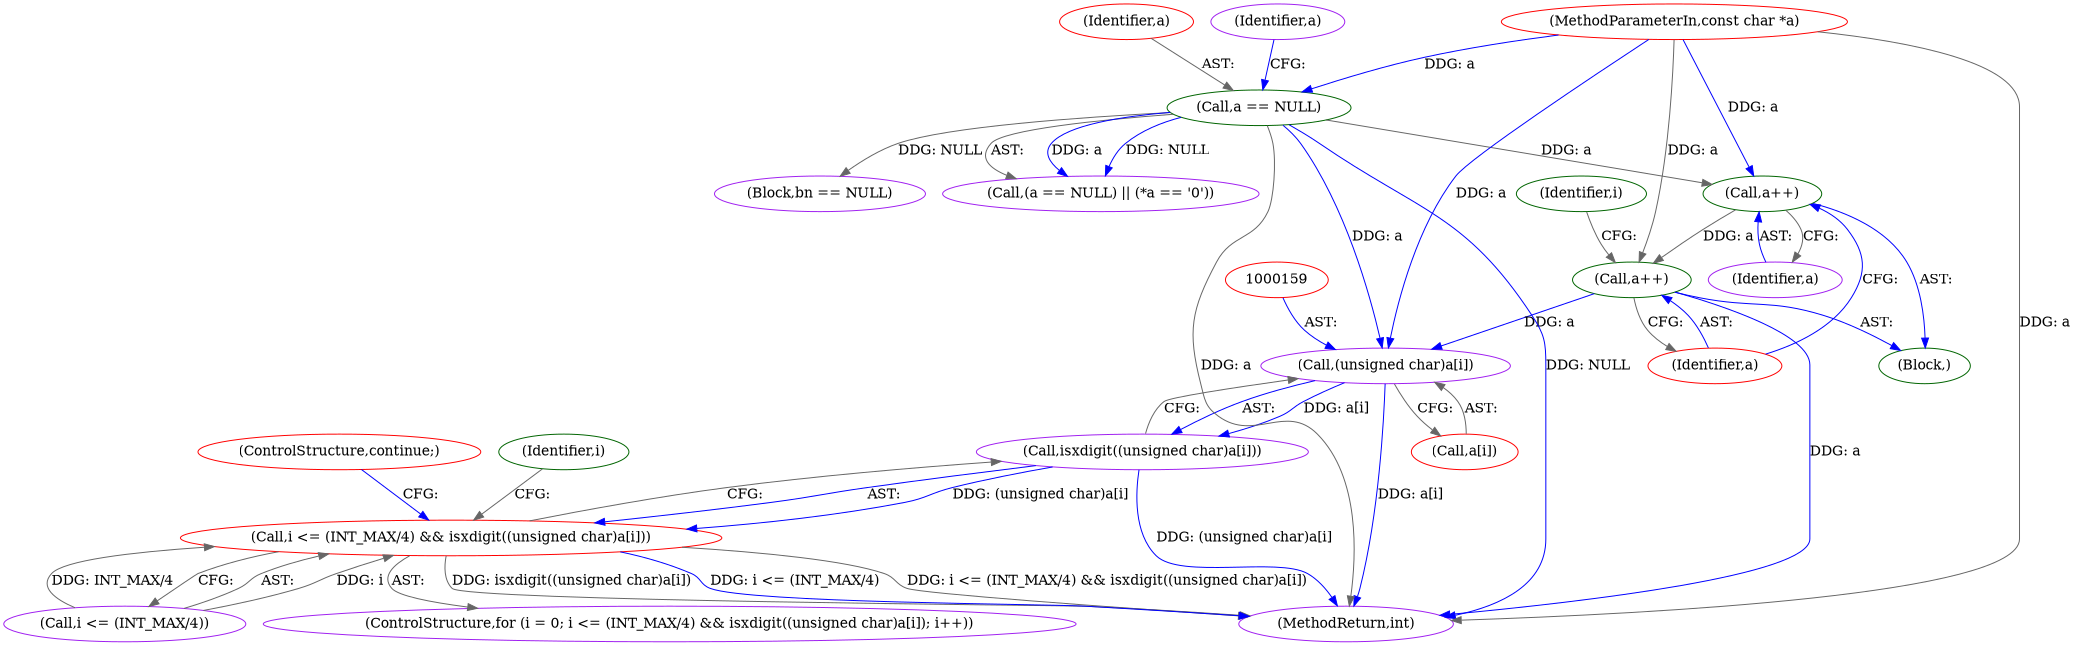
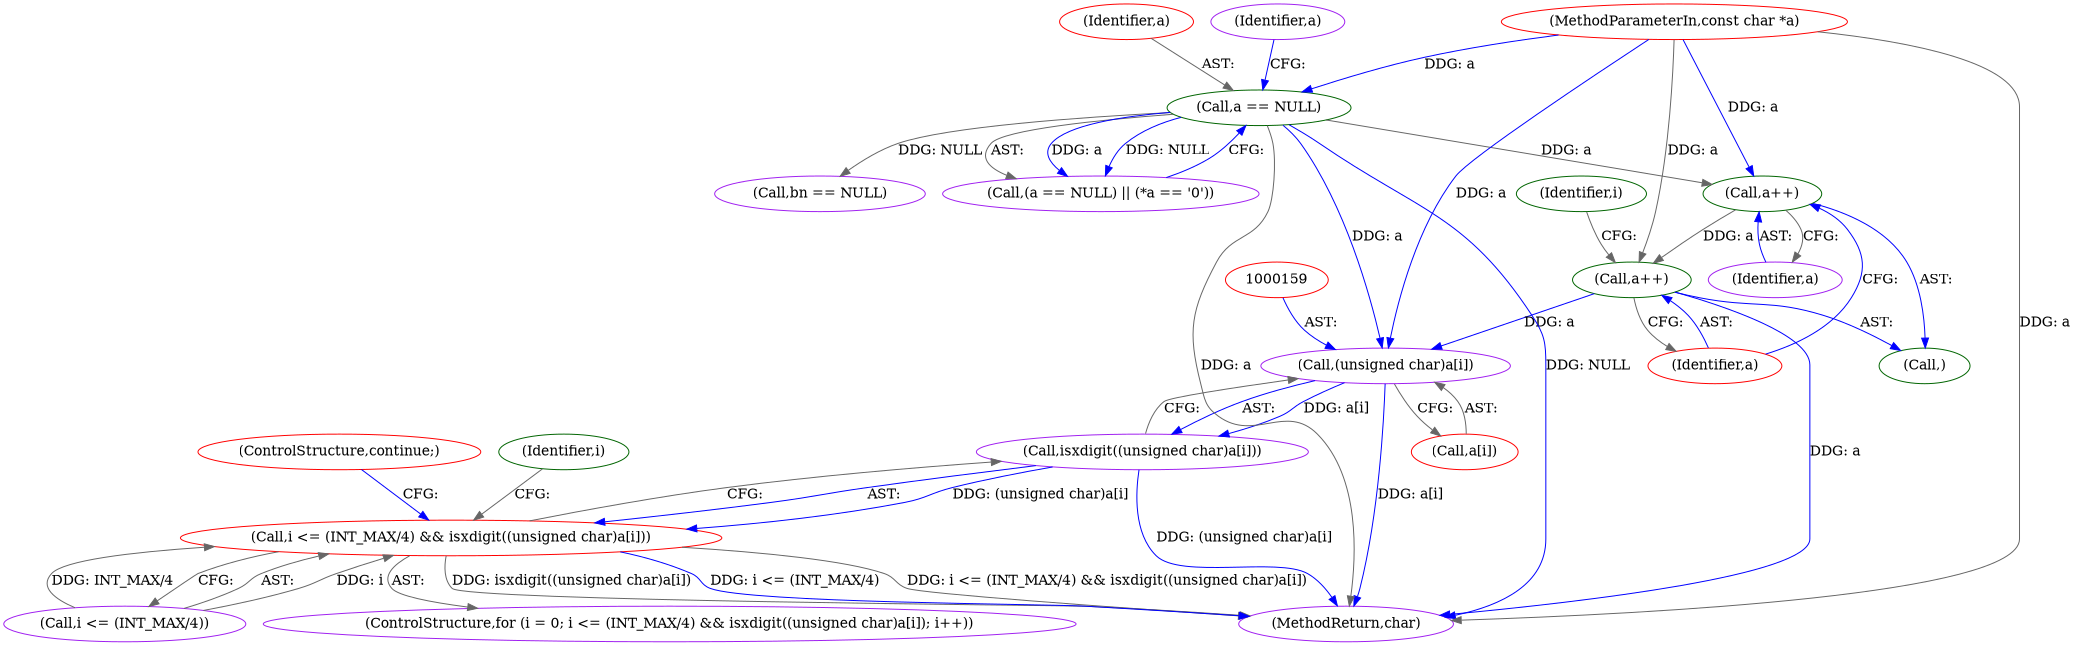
none -> (1206, 160)
(820, 194) -> (820, 194)
(1925, 366) -> (1925, 366)
(1346, 624) -> (1346, 624)
